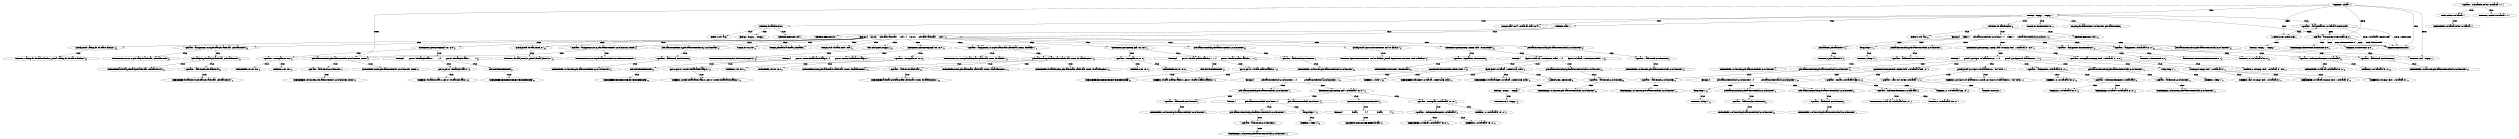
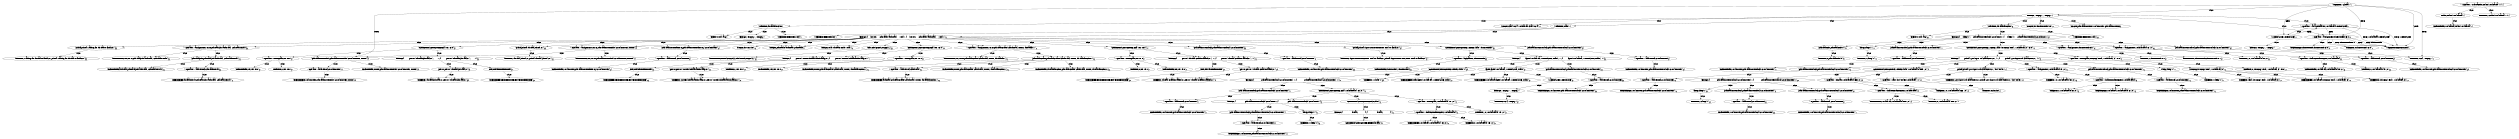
(2416, 26) -> (2416, 26)
